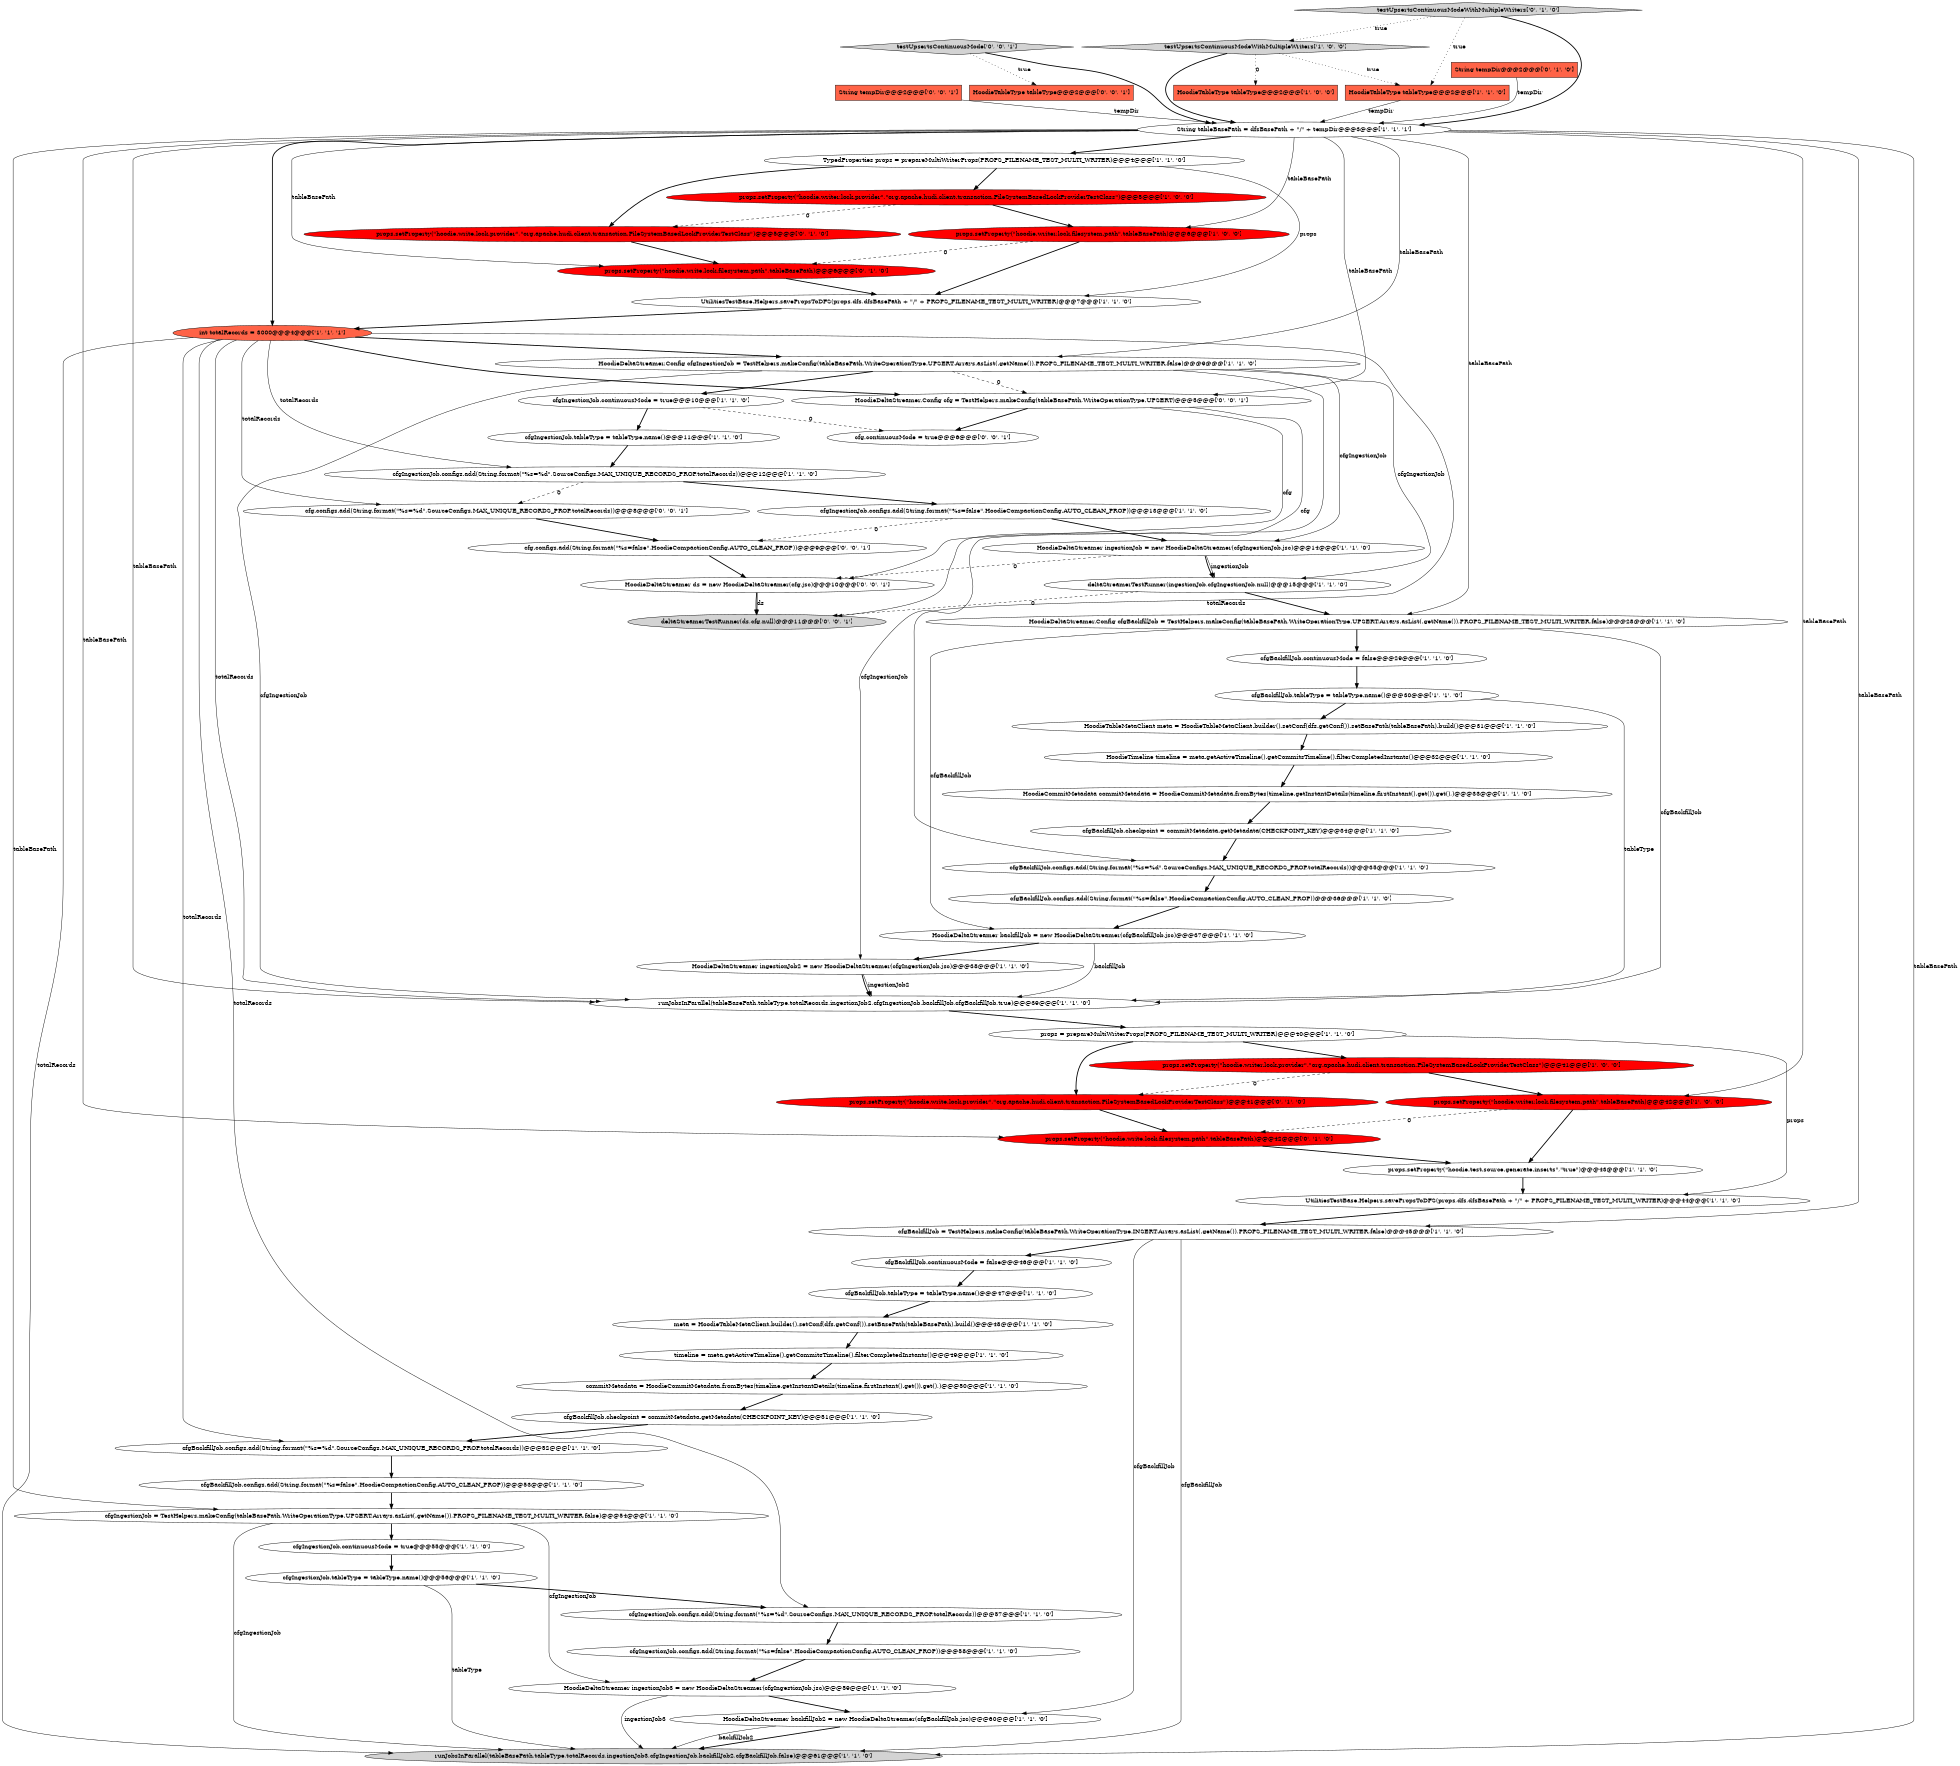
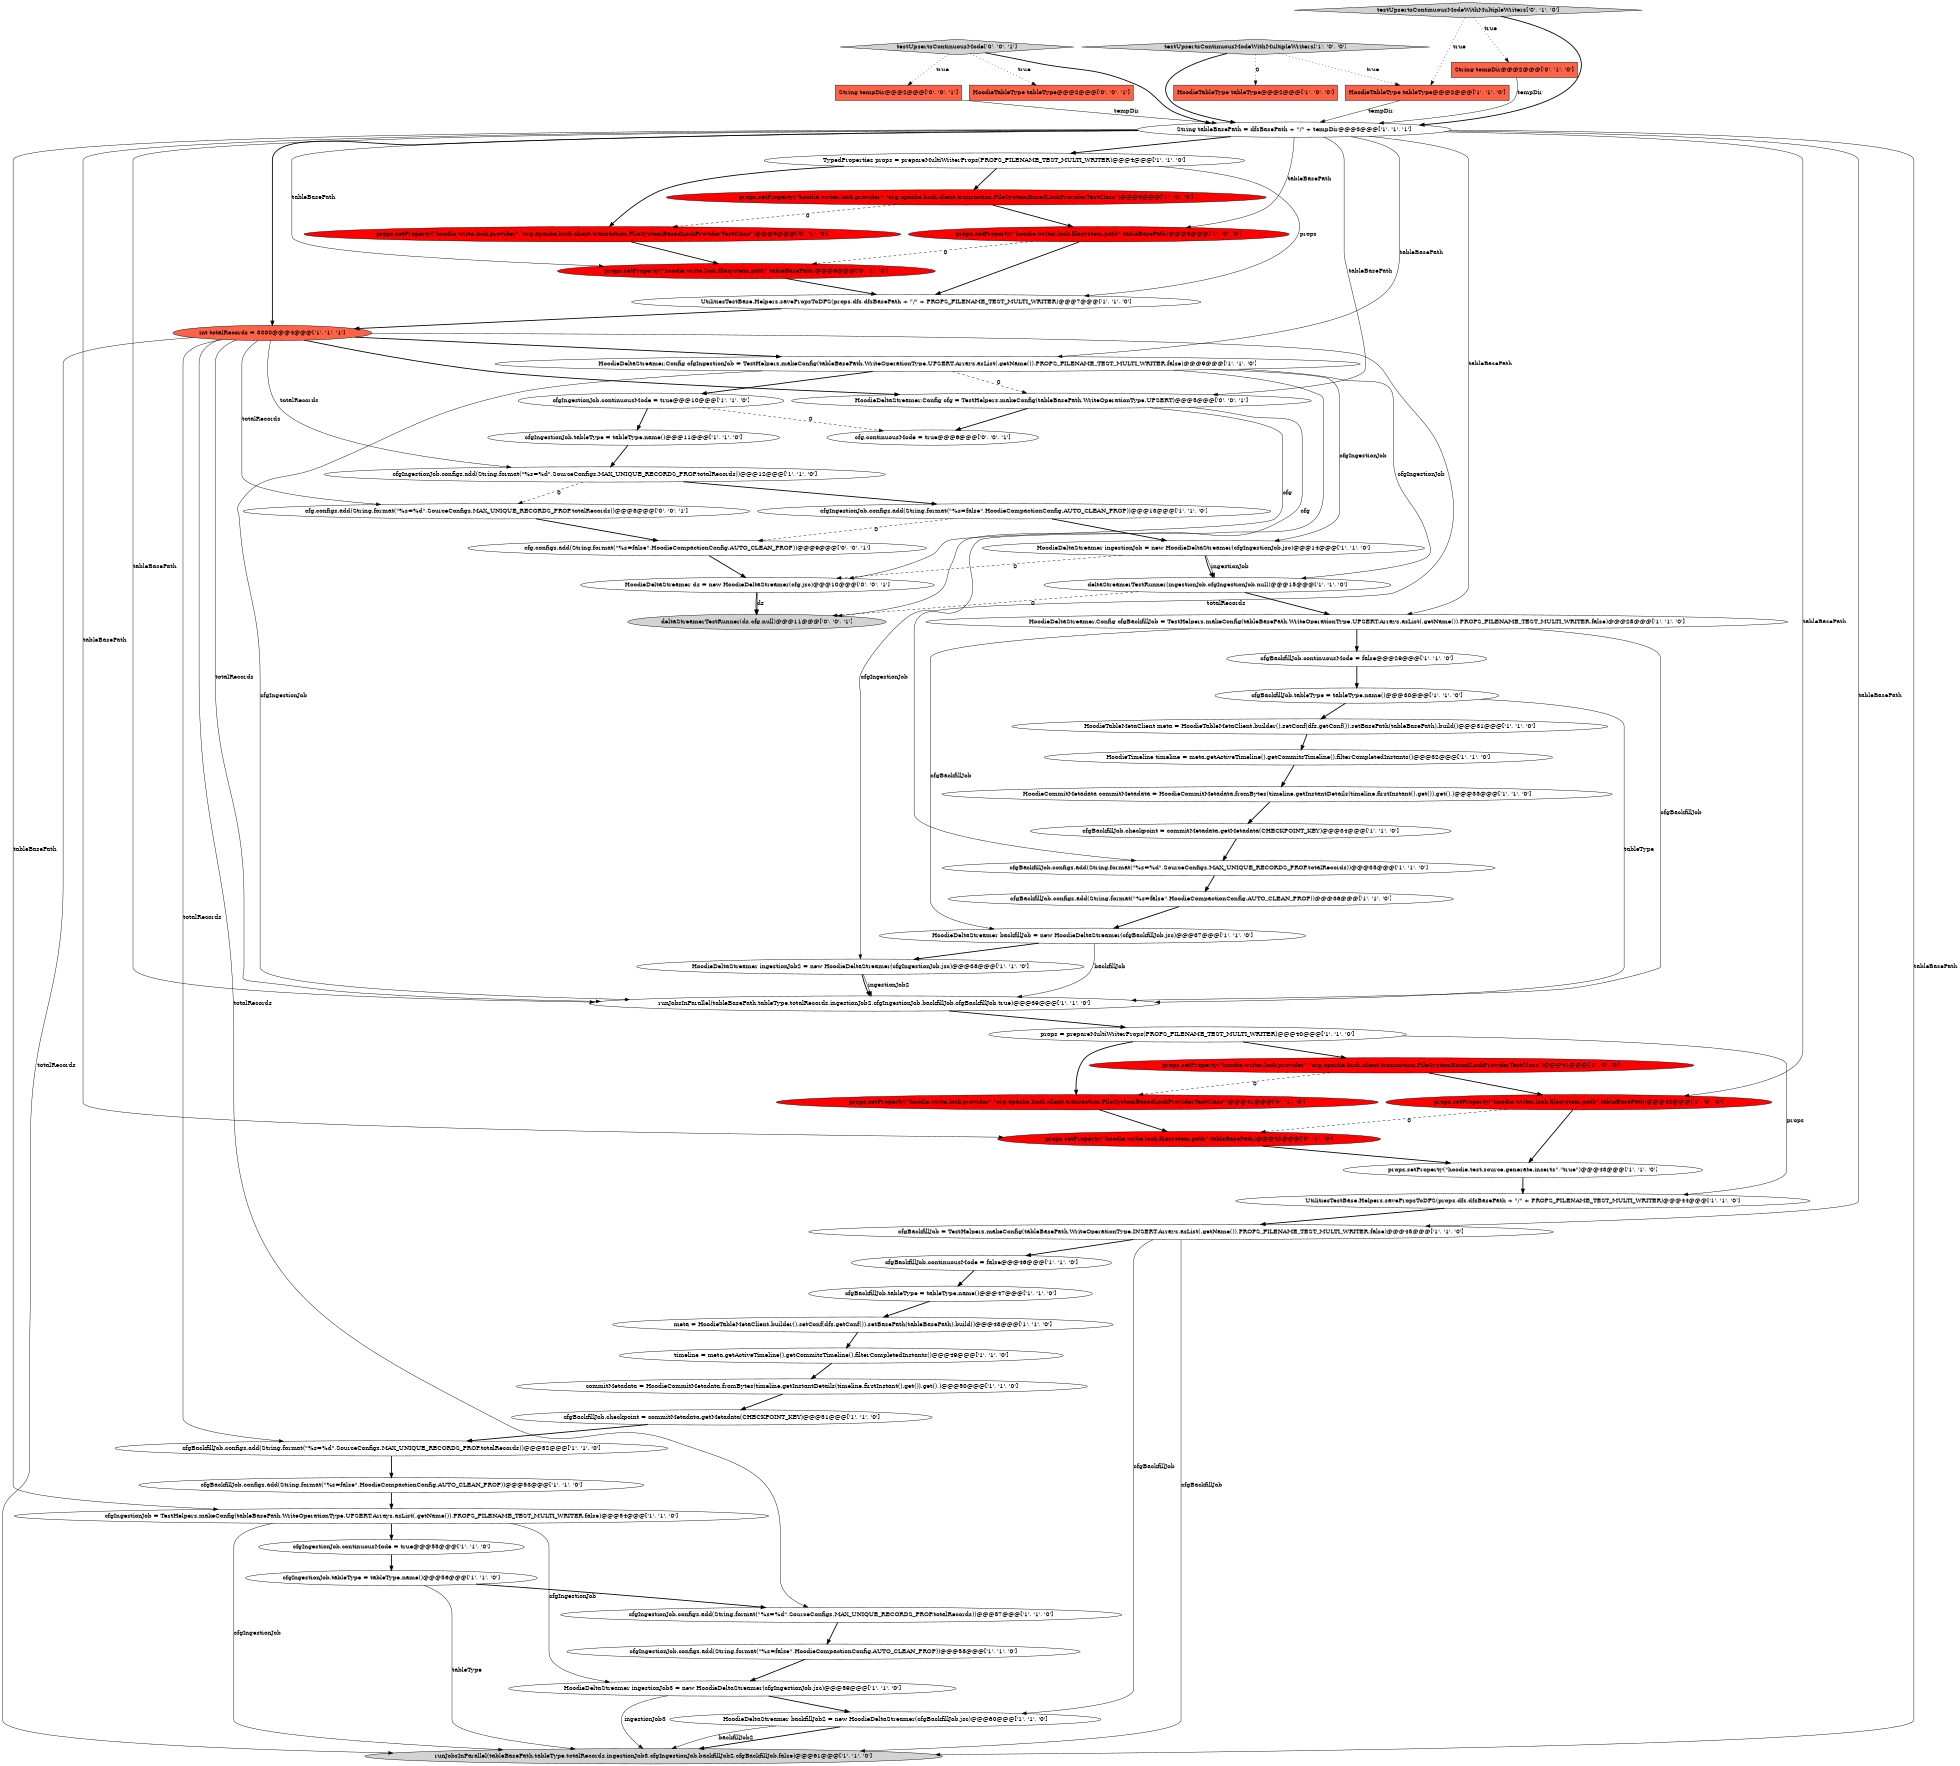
(1364, 28) -> (1490, 38)
none -> (930, 68)
